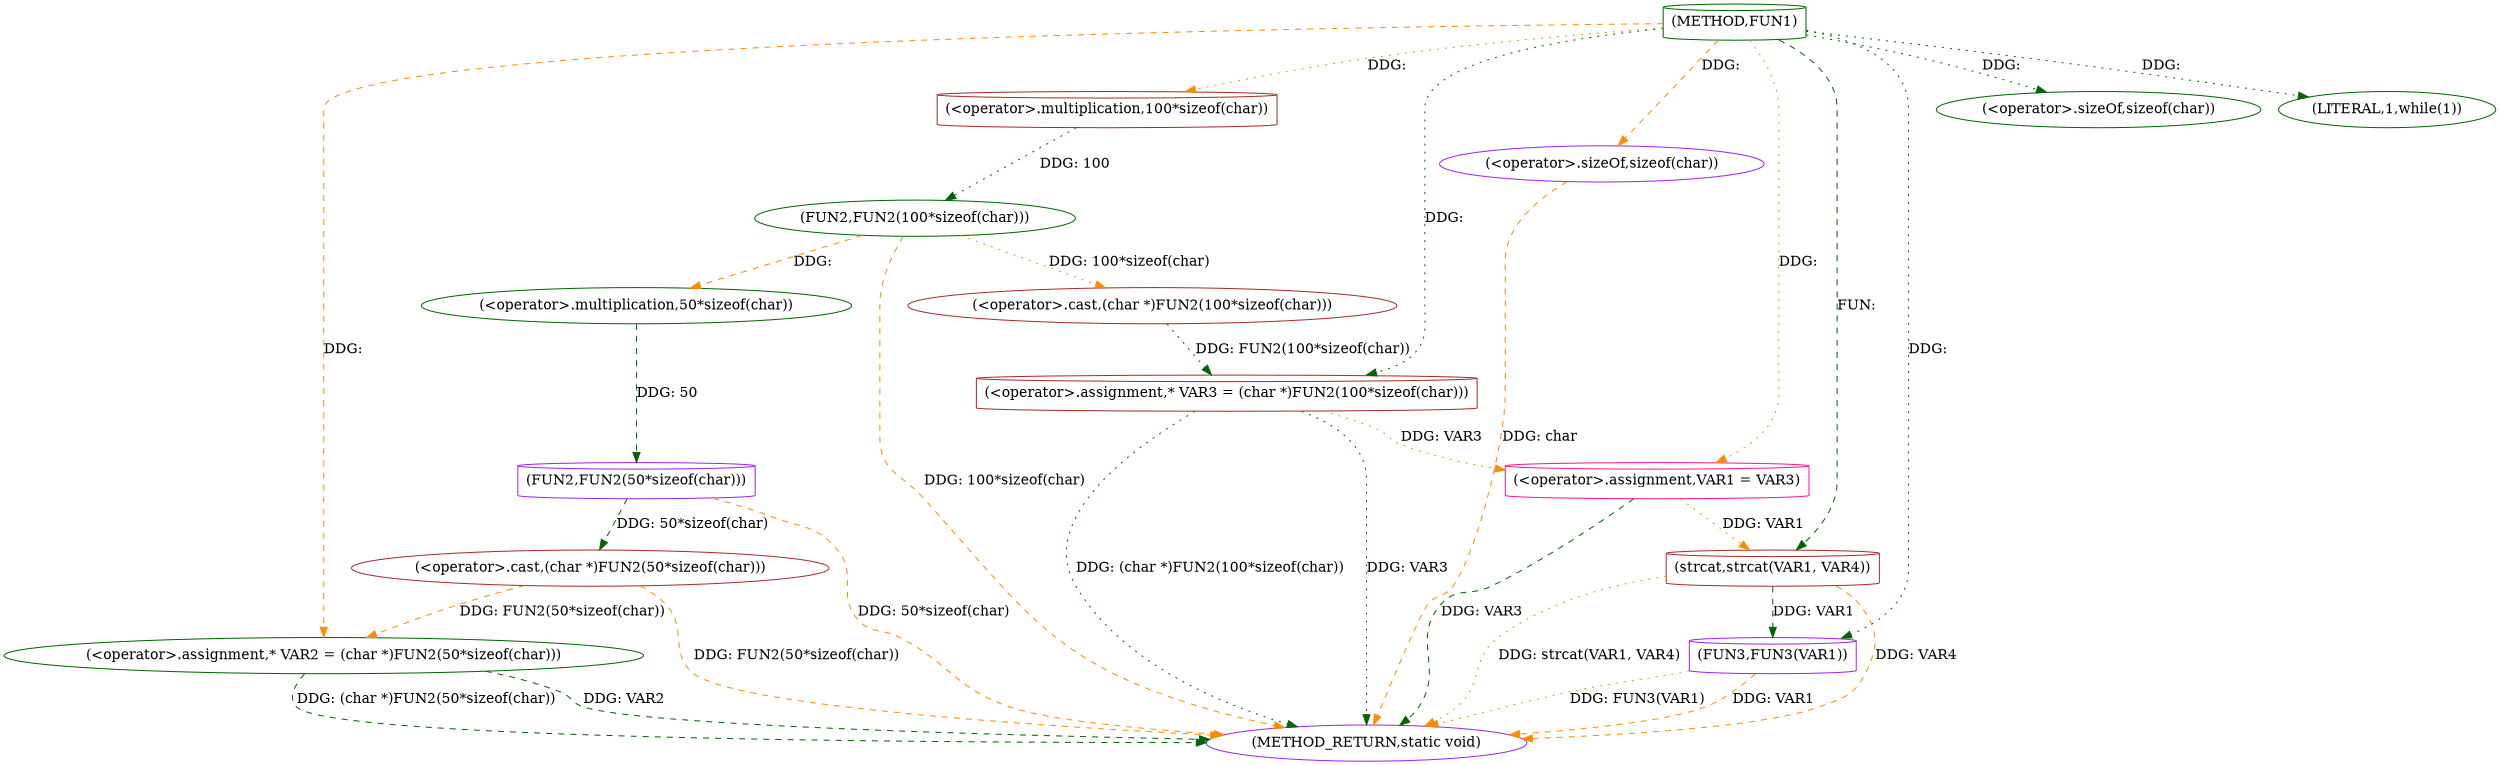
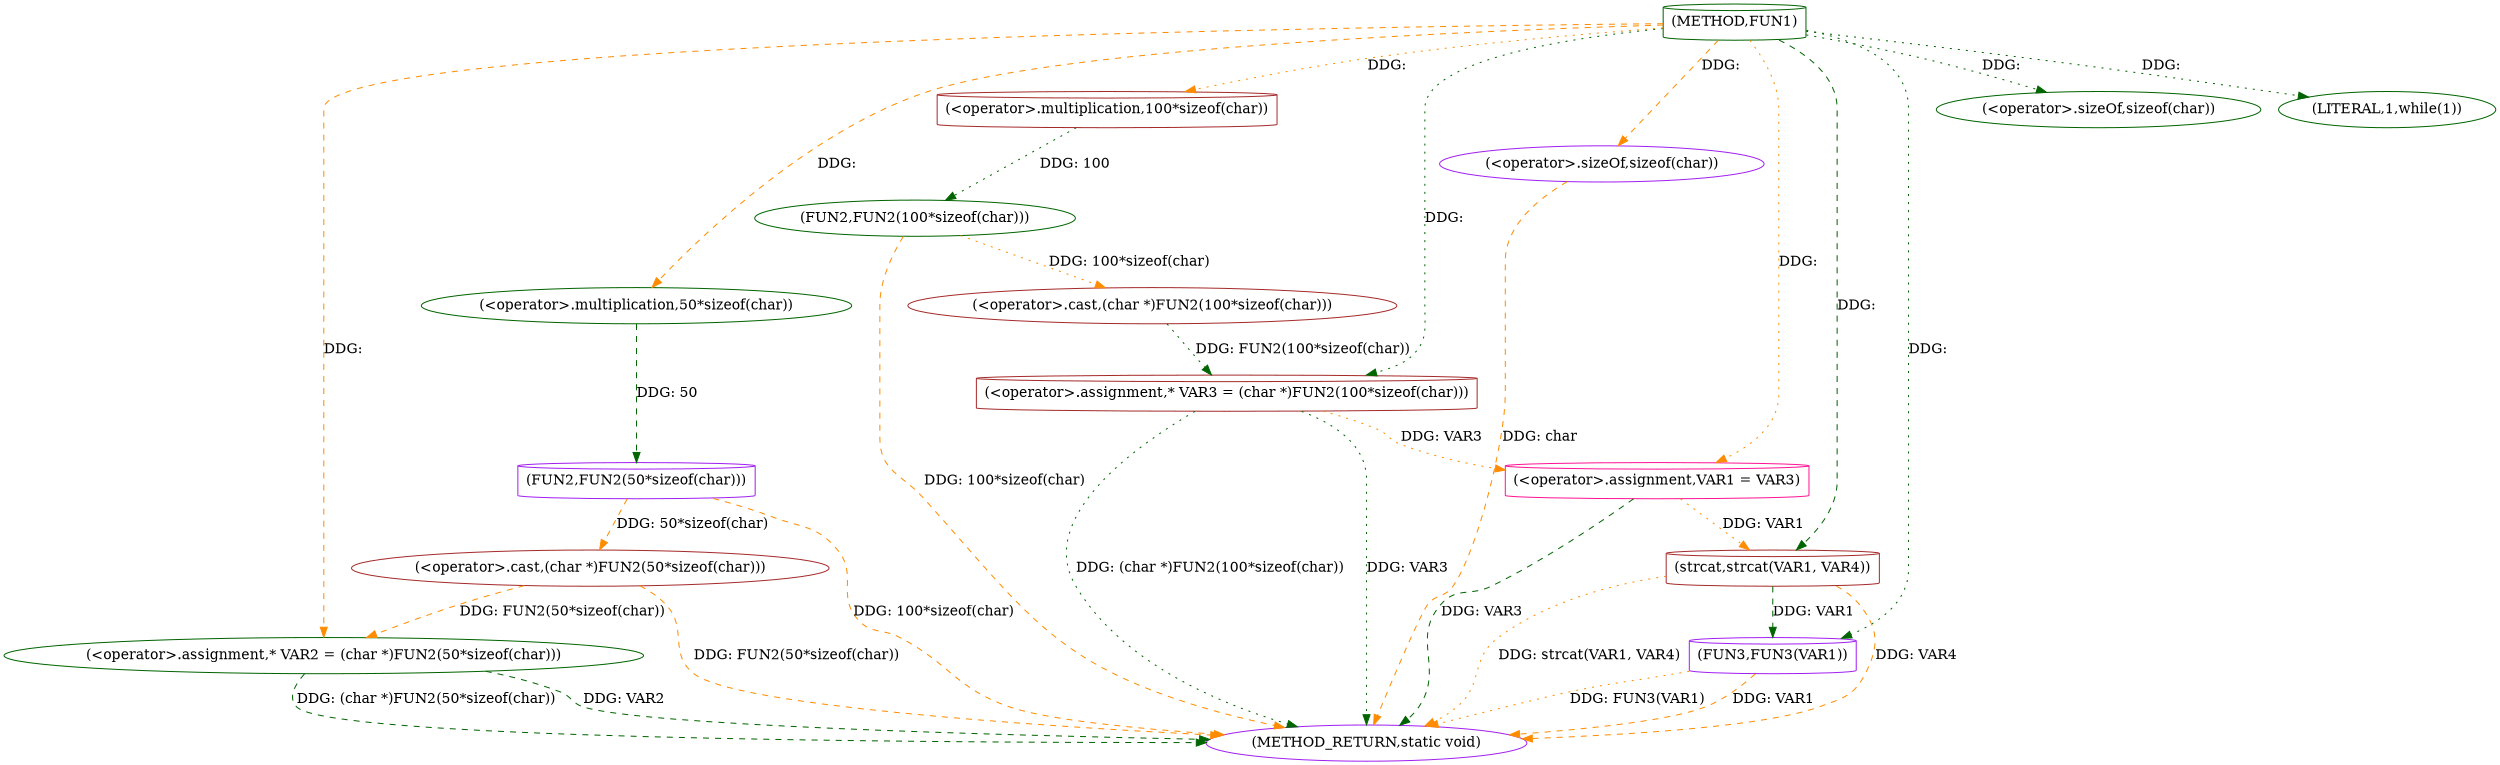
(781, 260) -> (1129, 57)
(1859, 306) -> (1859, 306)
(616, 520) -> (616, 520)
(934, 612) -> (934, 612)
